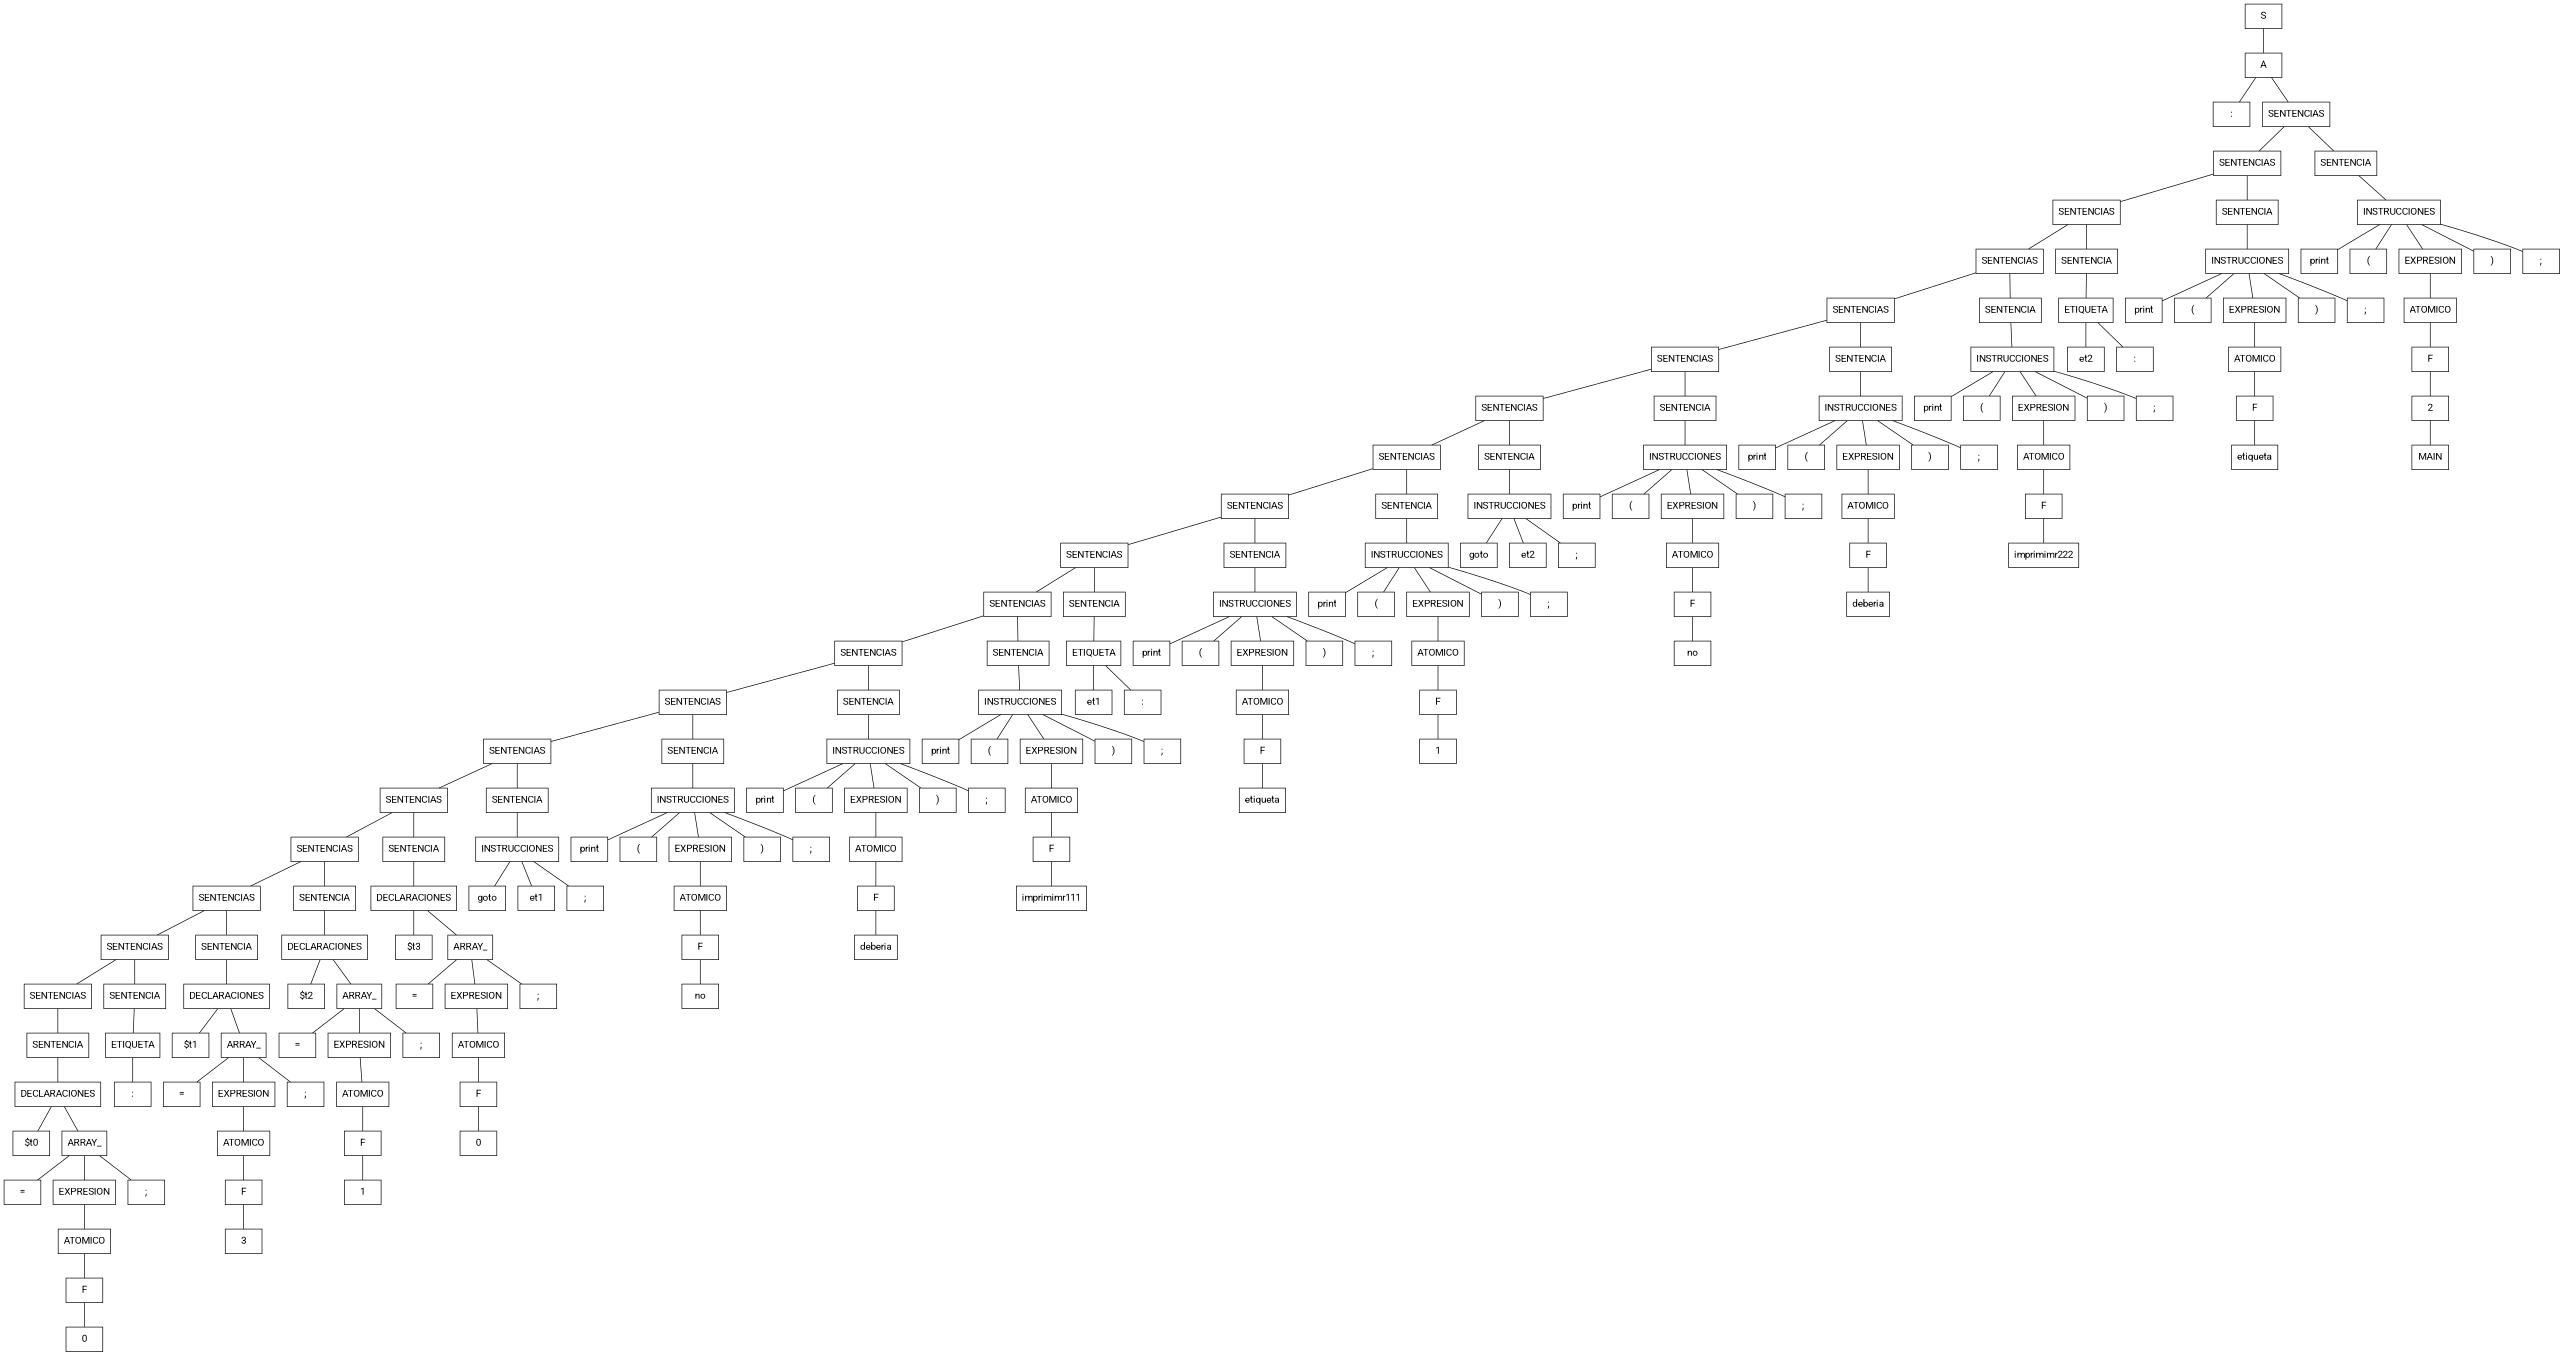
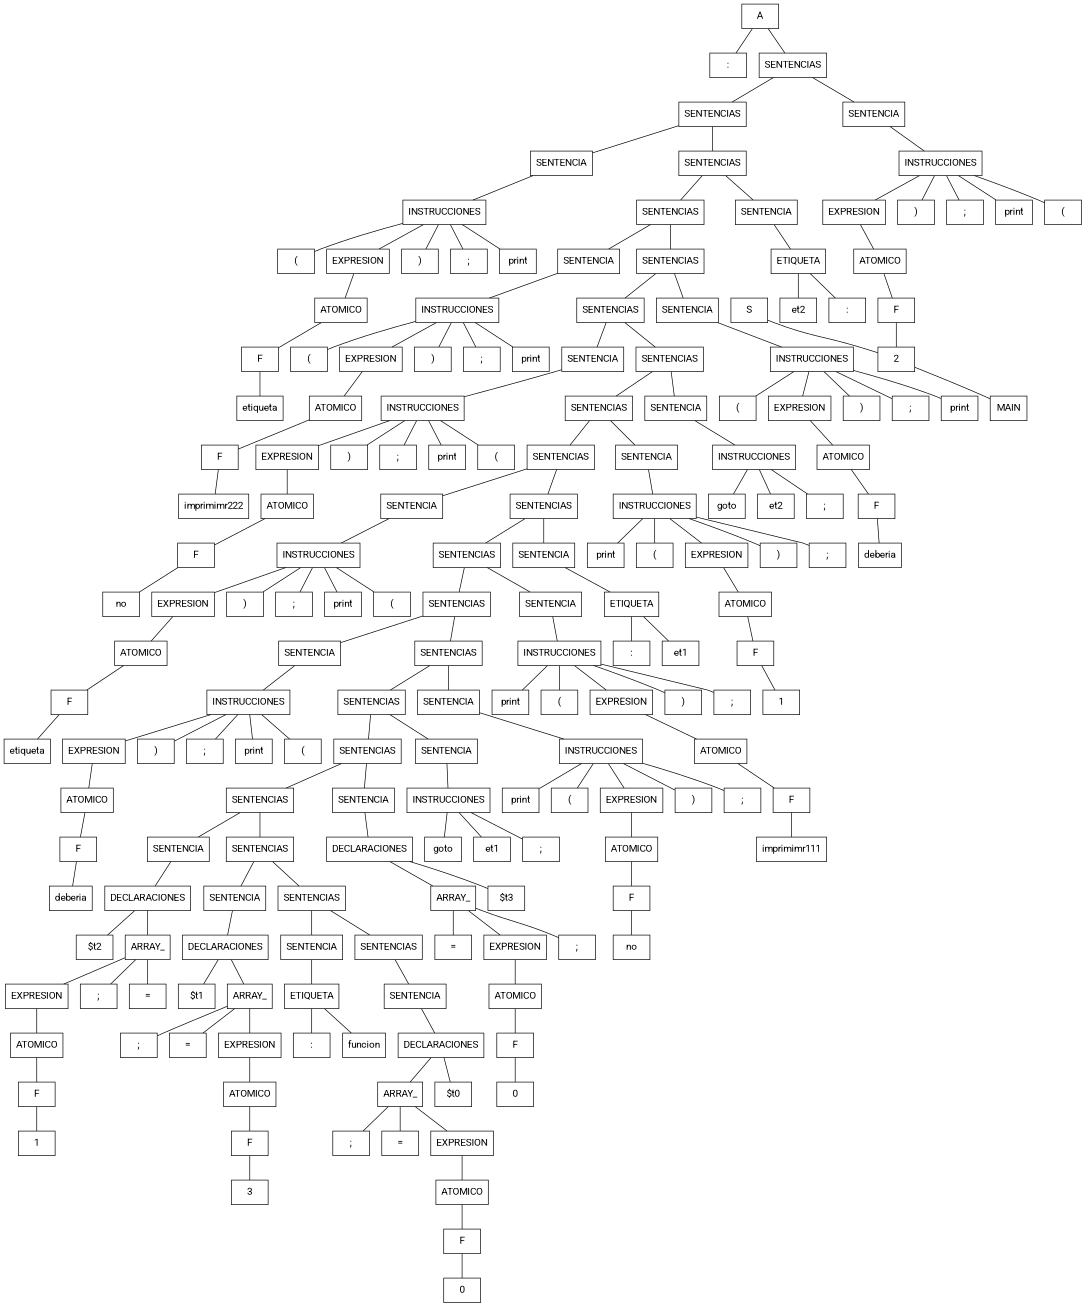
(2264, 41) -> (823, 337)
none -> (364, 1045)
